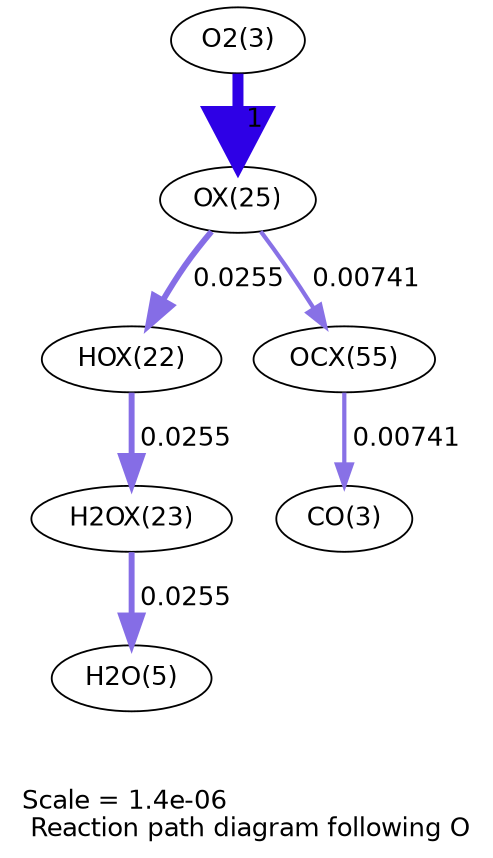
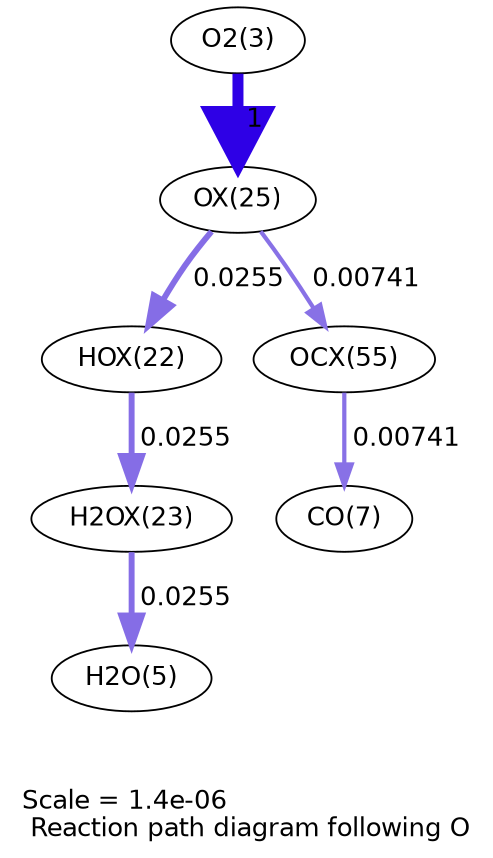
(344, 519) -> (344, 519)
